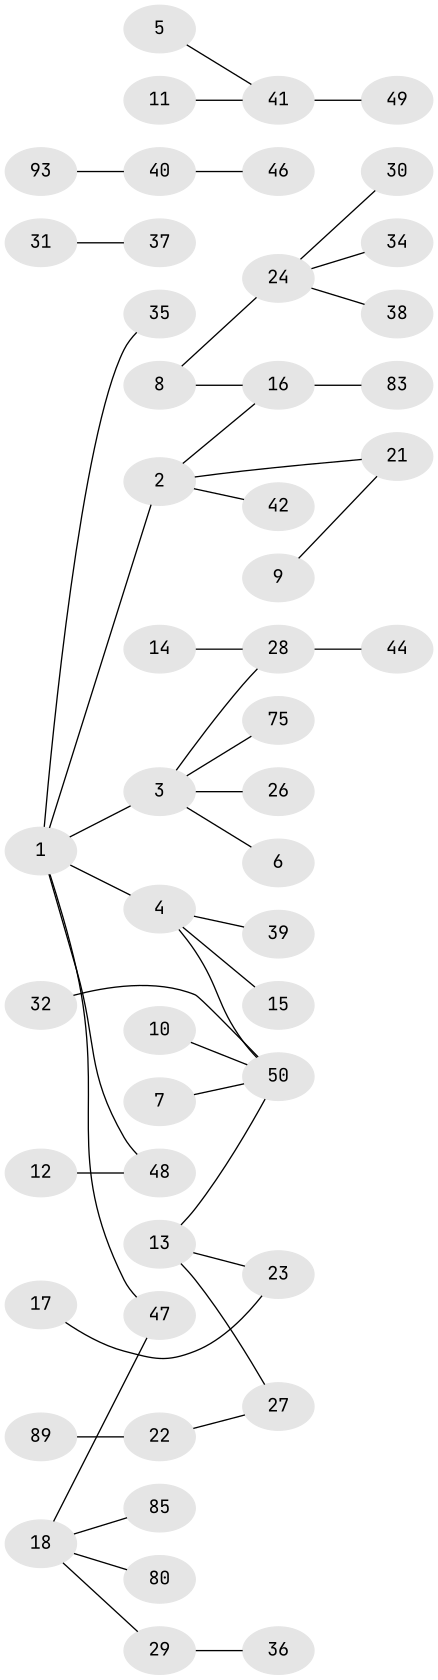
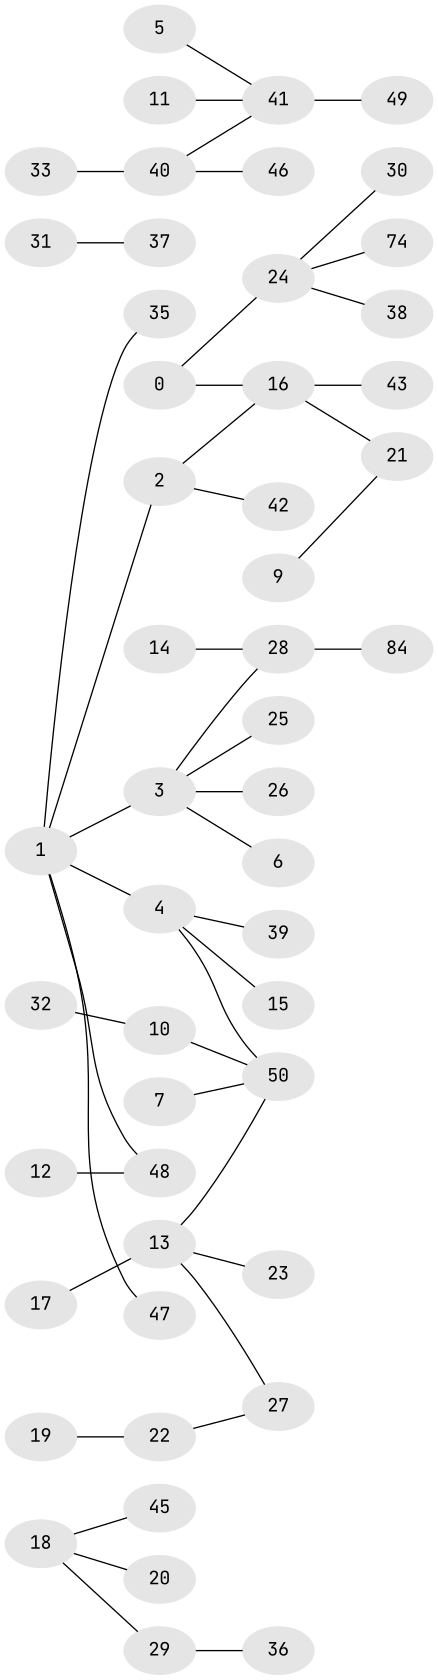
none -> (219, 136)
(41, 172) -> (41, 172)
(397, 243) -> (397, 243)
(160, 385) -> (160, 385)
(397, 385) -> (397, 385)
(278, 467) -> (338, 421)
(397, 649) -> (397, 649)
(278, 720) -> (278, 720)
(178, 990) -> (100, 1018)
(171, 1358) -> (100, 1275)
(103, 1425) -> none
(41, 1437) -> (41, 1437)
(160, 1508) -> (160, 1508)
(160, 1579) -> (160, 1579)
